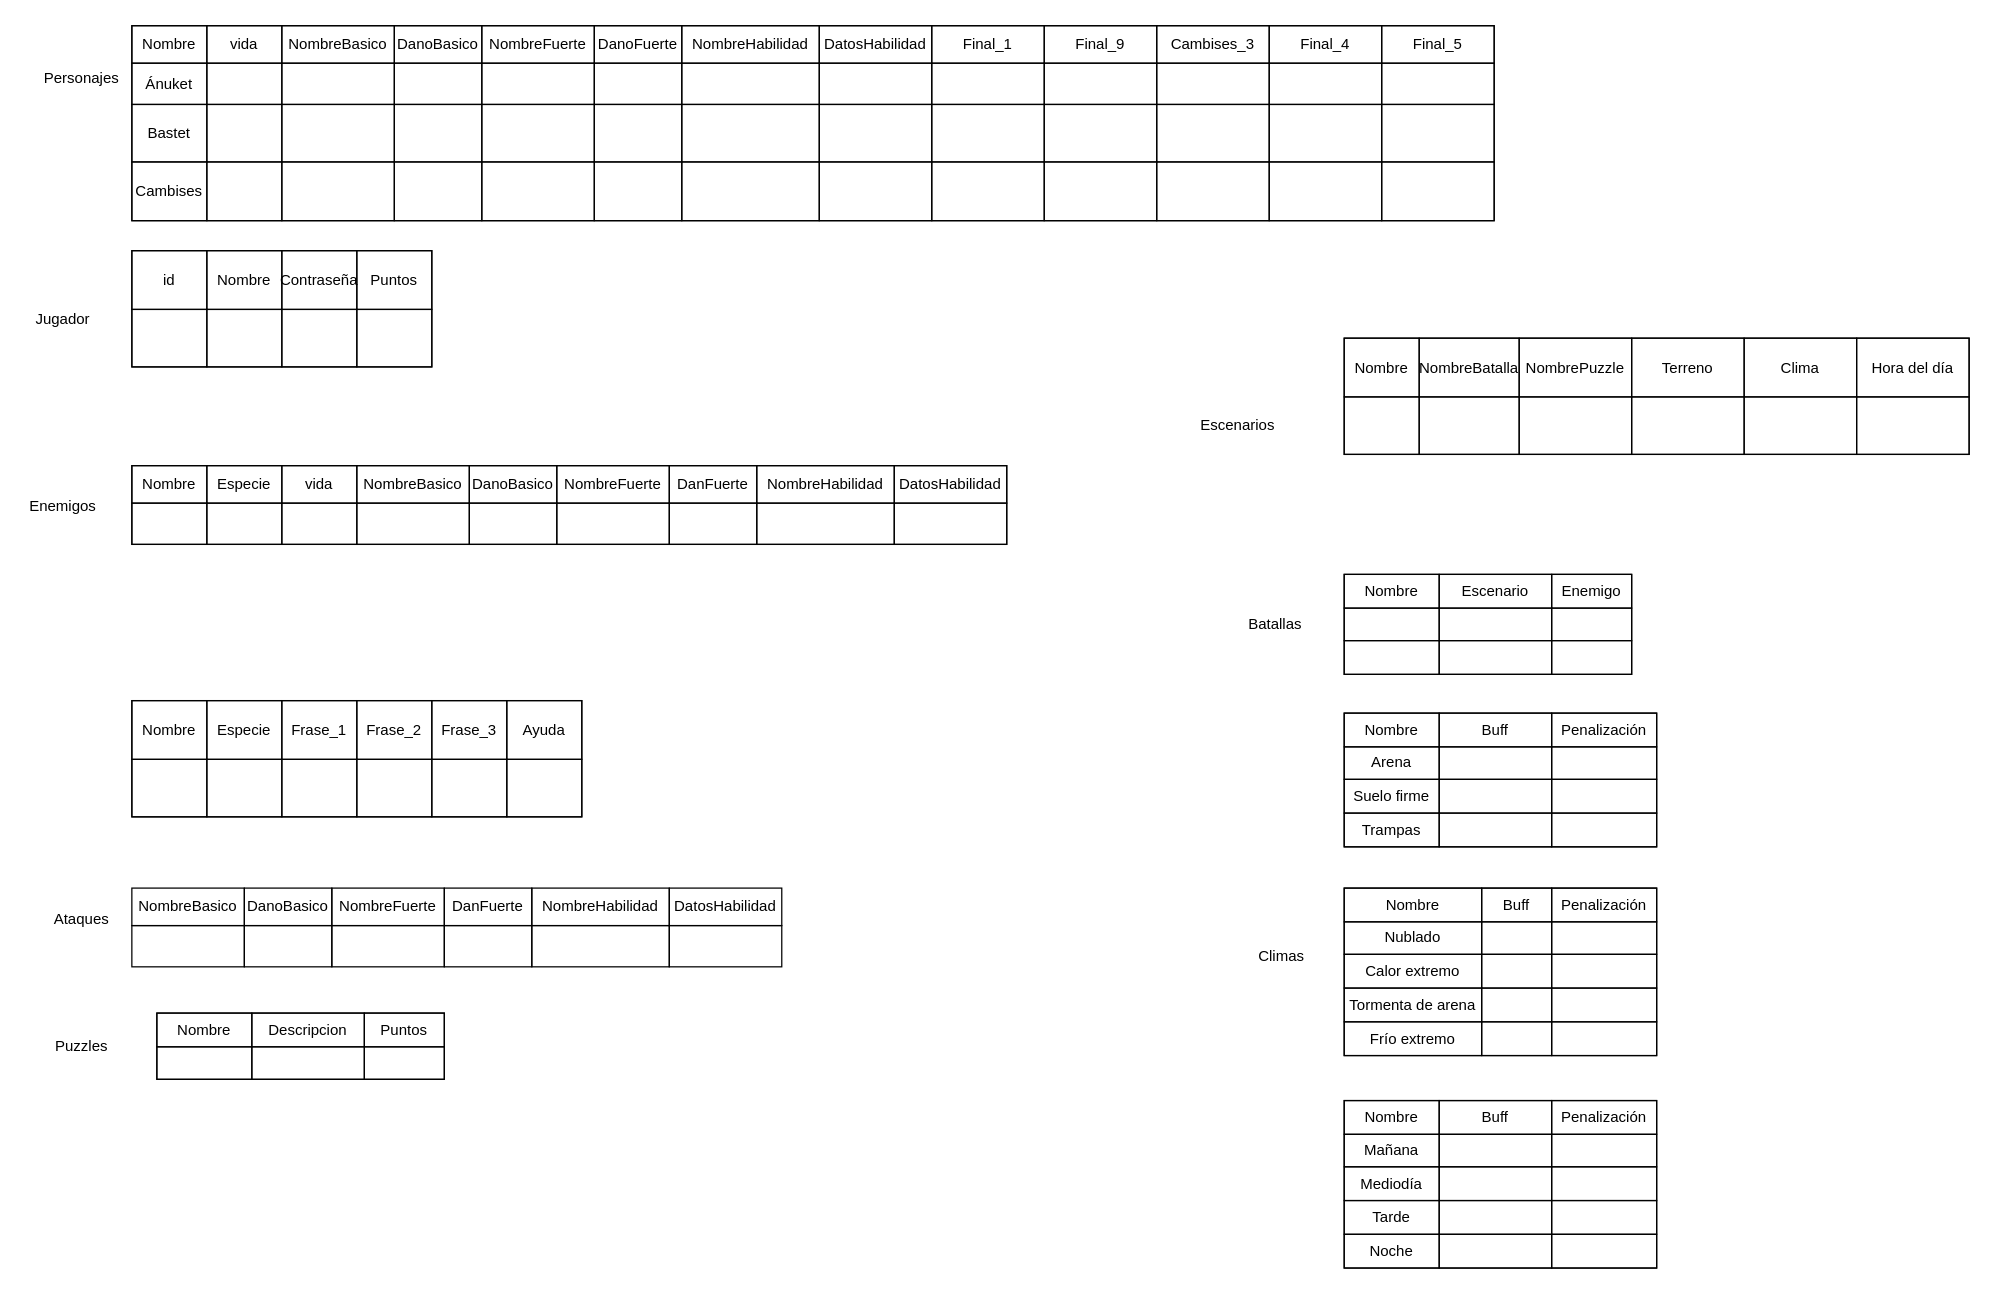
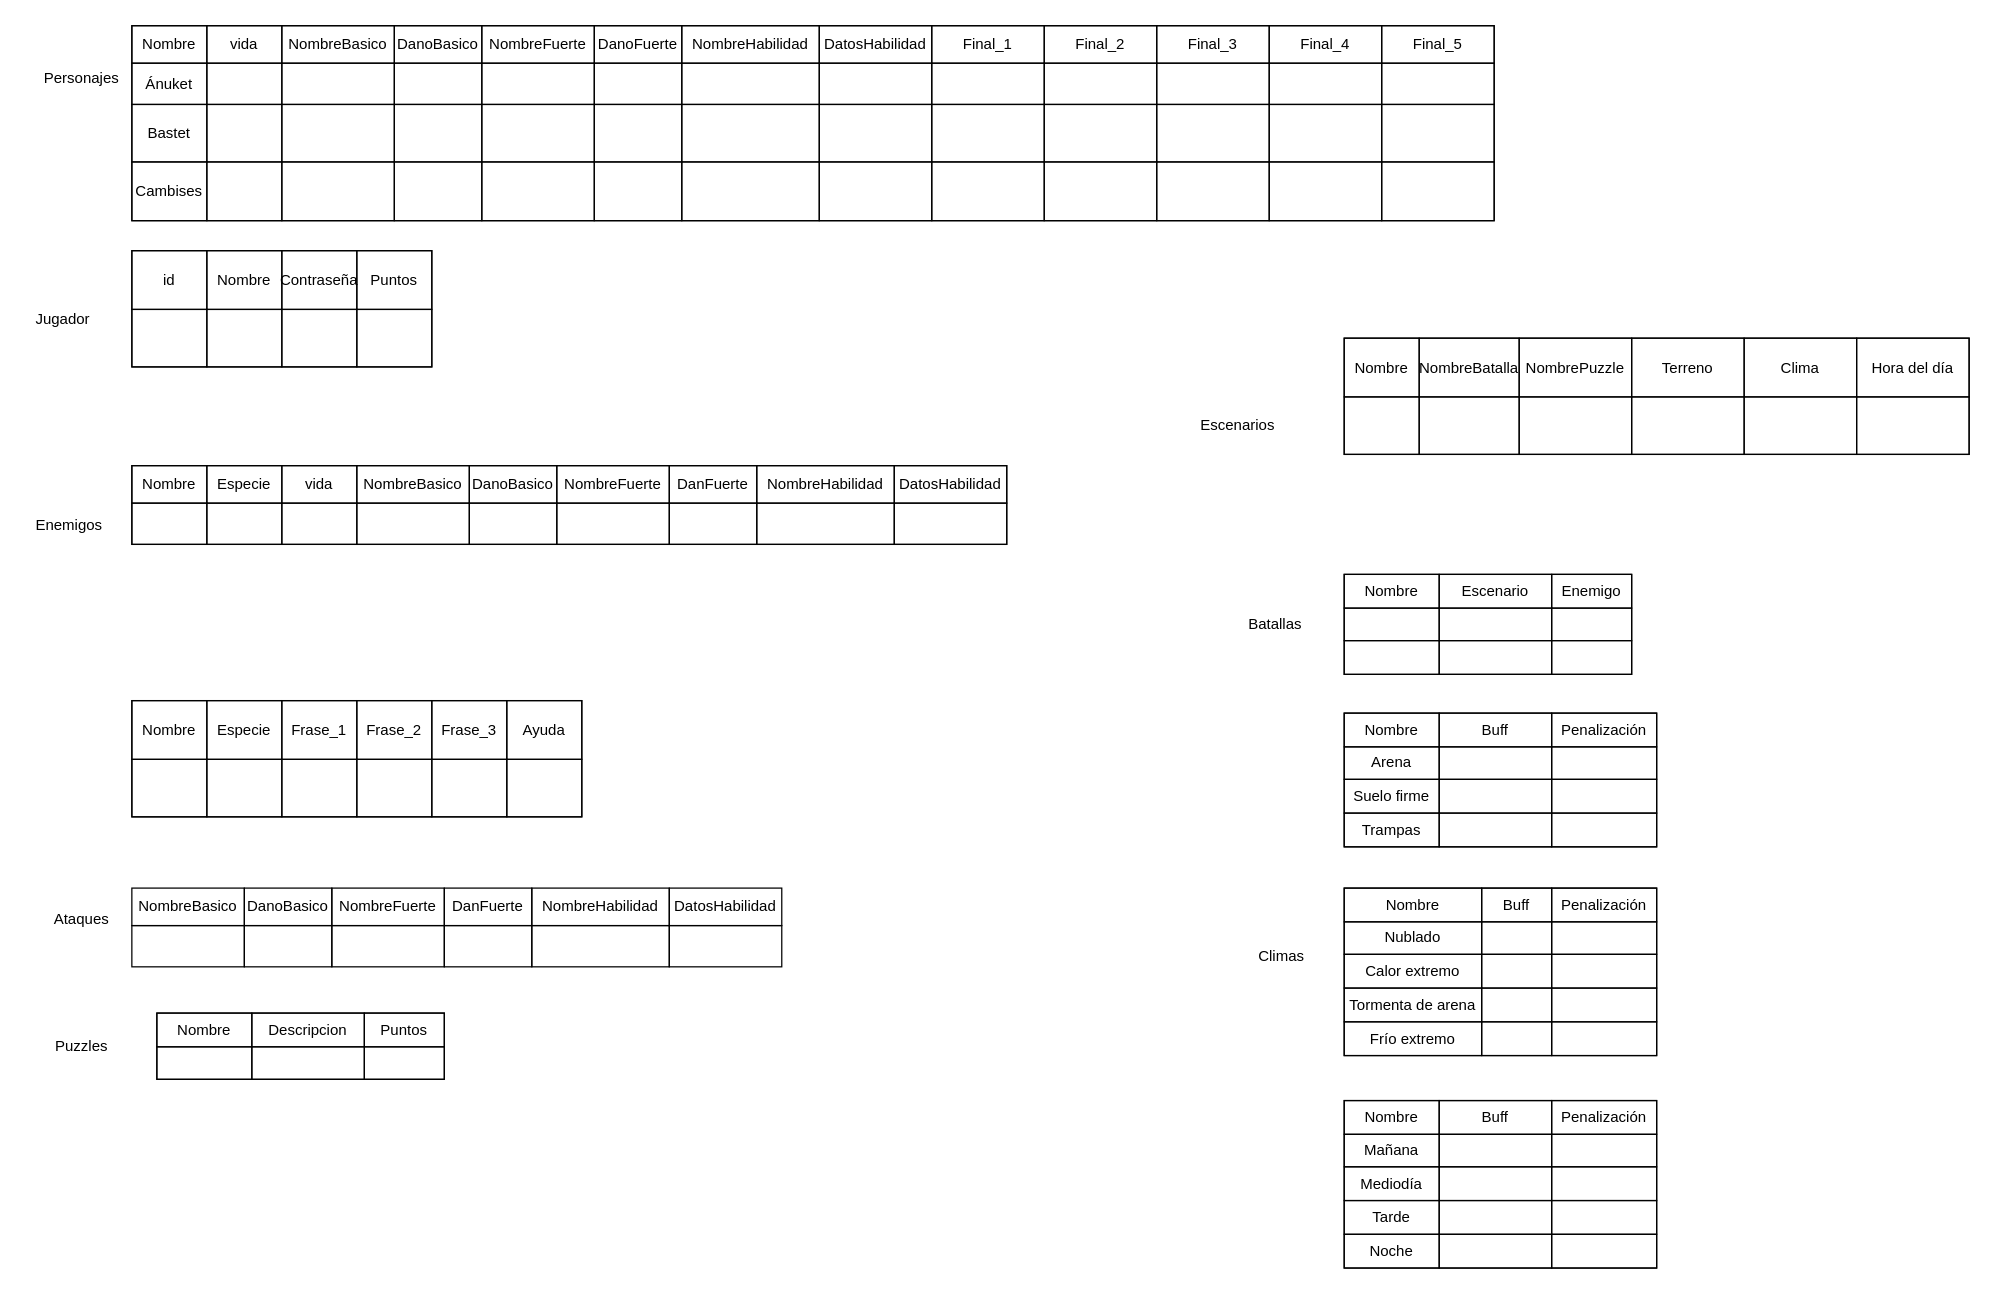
(1101, 44) -> (1101, 44)
(1213, 44) -> (1213, 44)
(63, 507) -> (69, 526)
